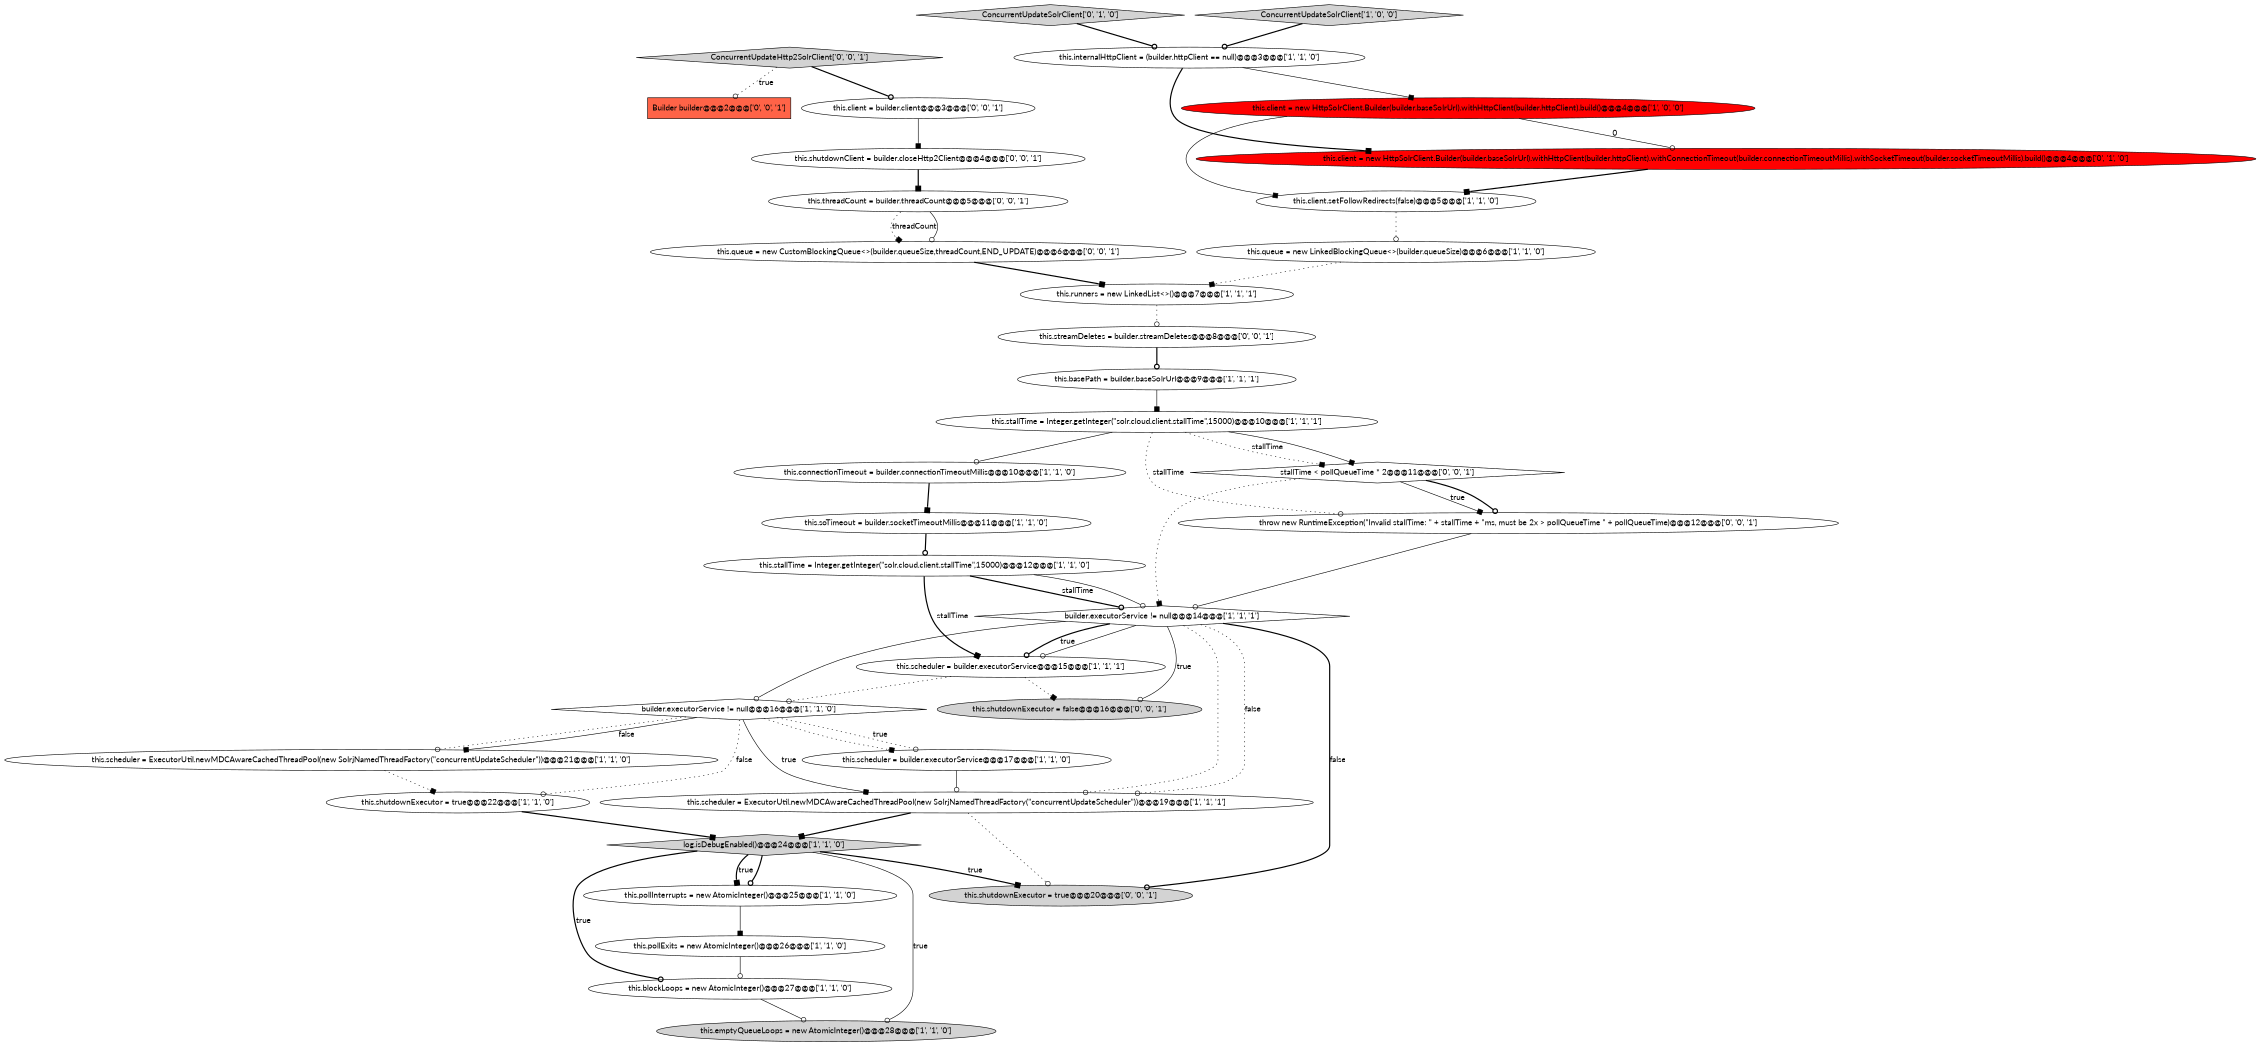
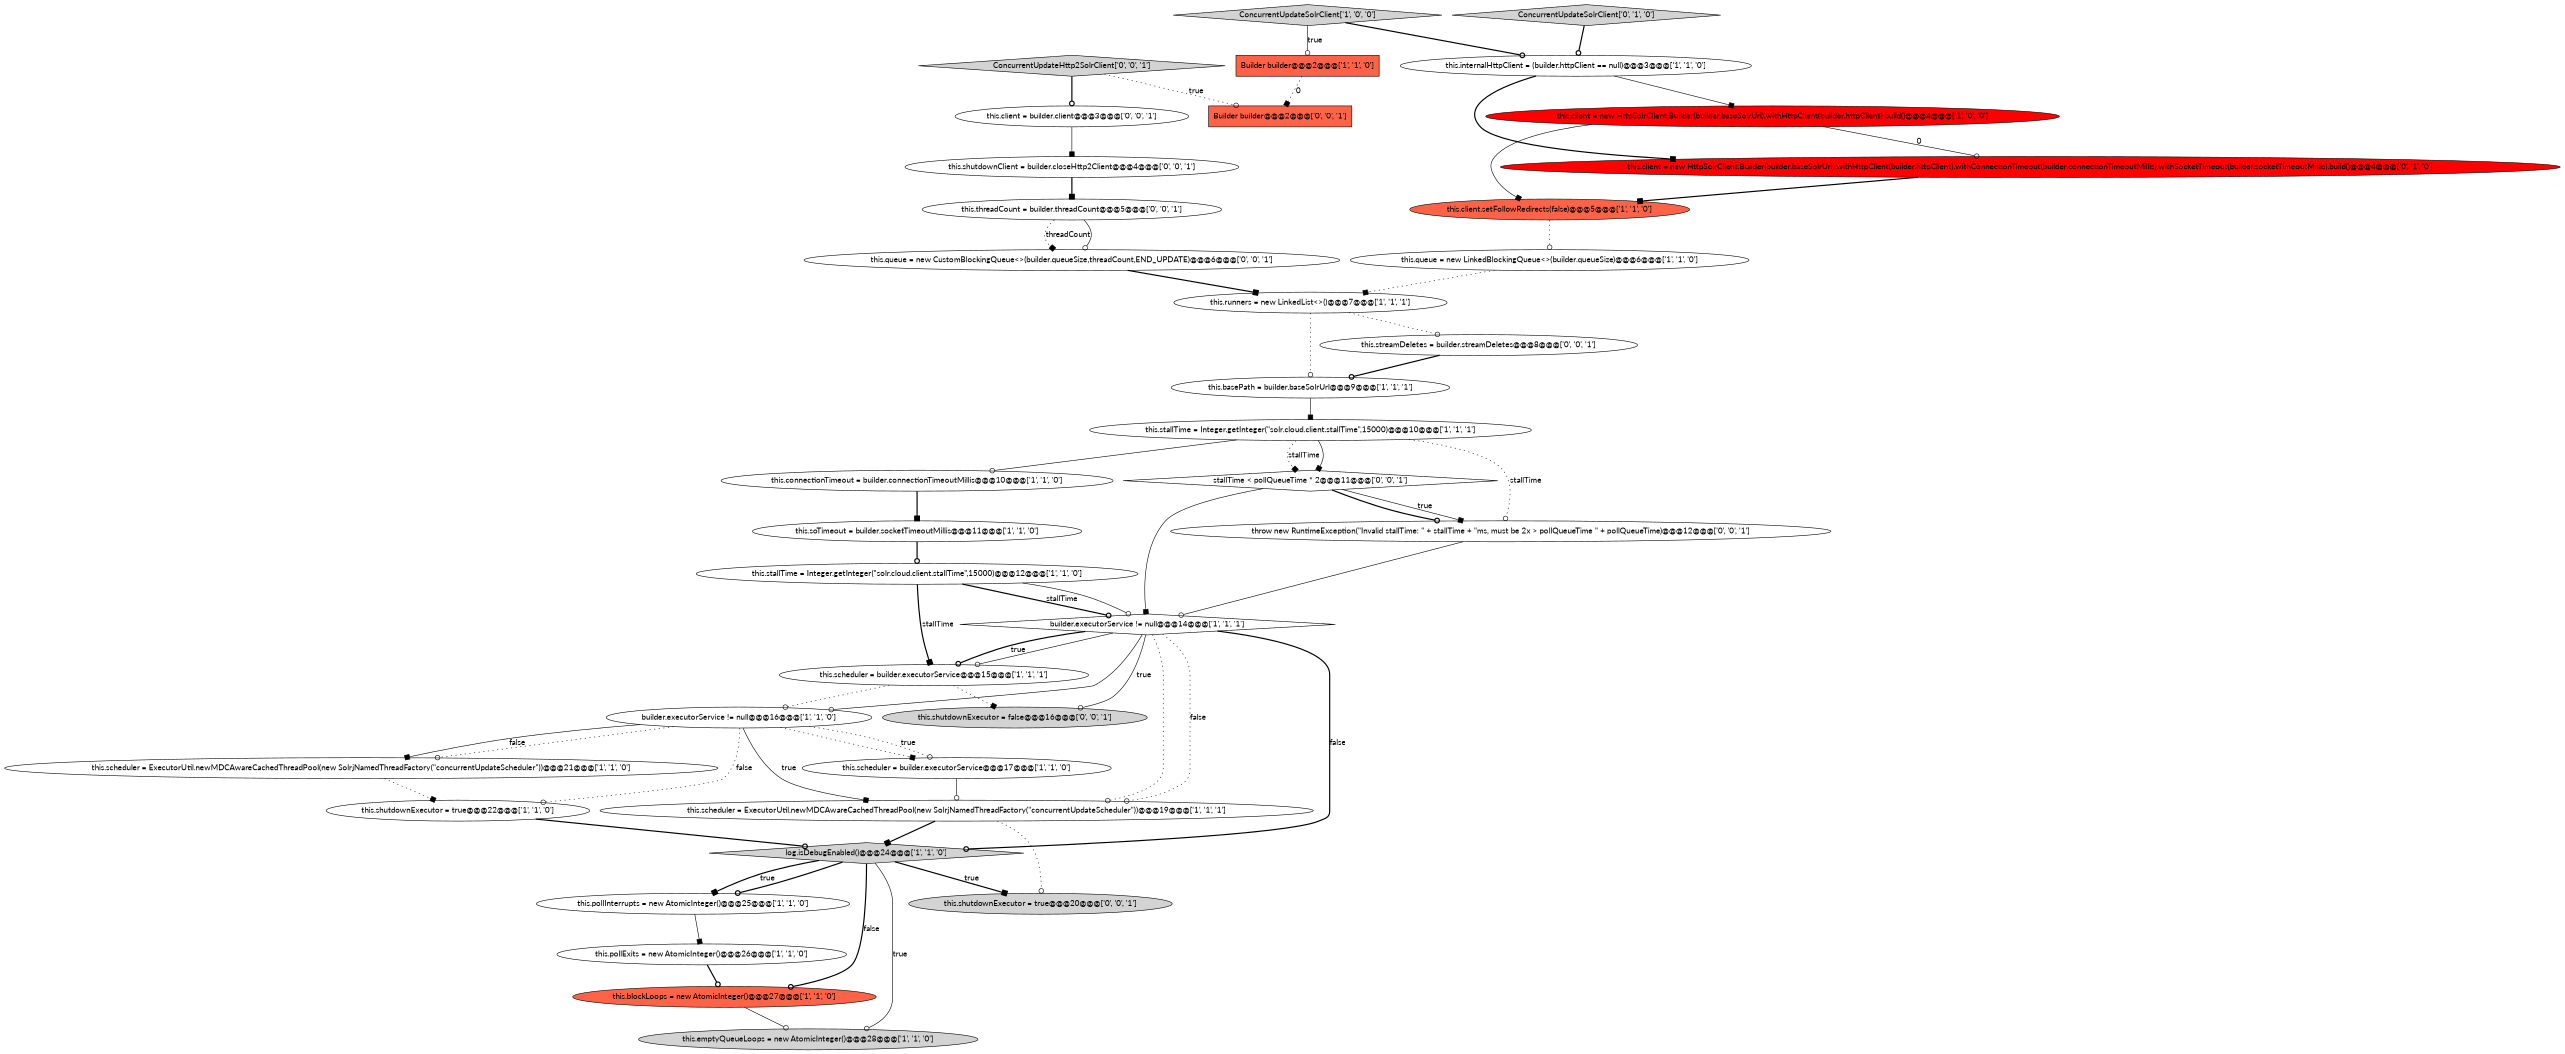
none -> (1308, 66)
(1396, 201) -> (1550, 209)
none -> (1310, 343)
(1190, 502) -> (1170, 517)
(739, 709) -> (739, 718)
(1330, 790) -> (1283, 828)
(615, 824) -> (669, 833)
(584, 921) -> (872, 929)
(740, 965) -> (712, 974)
(740, 989) -> (724, 997)
